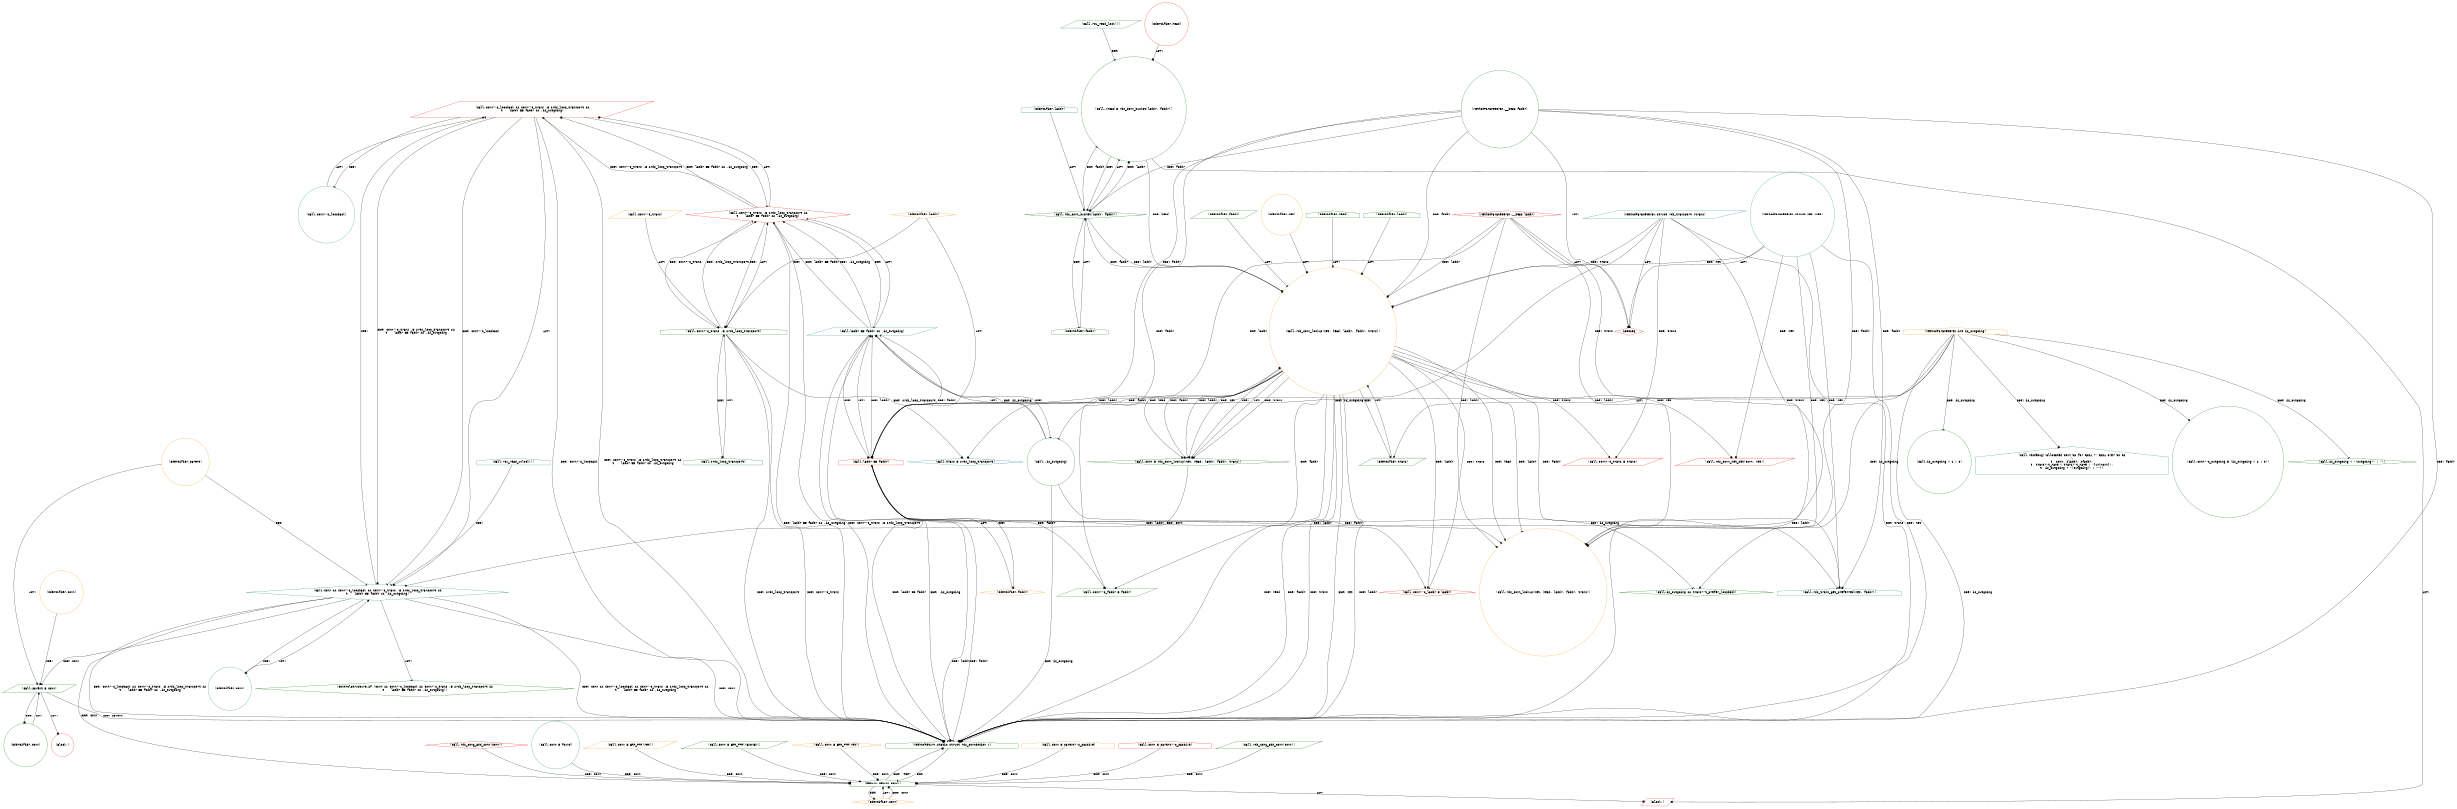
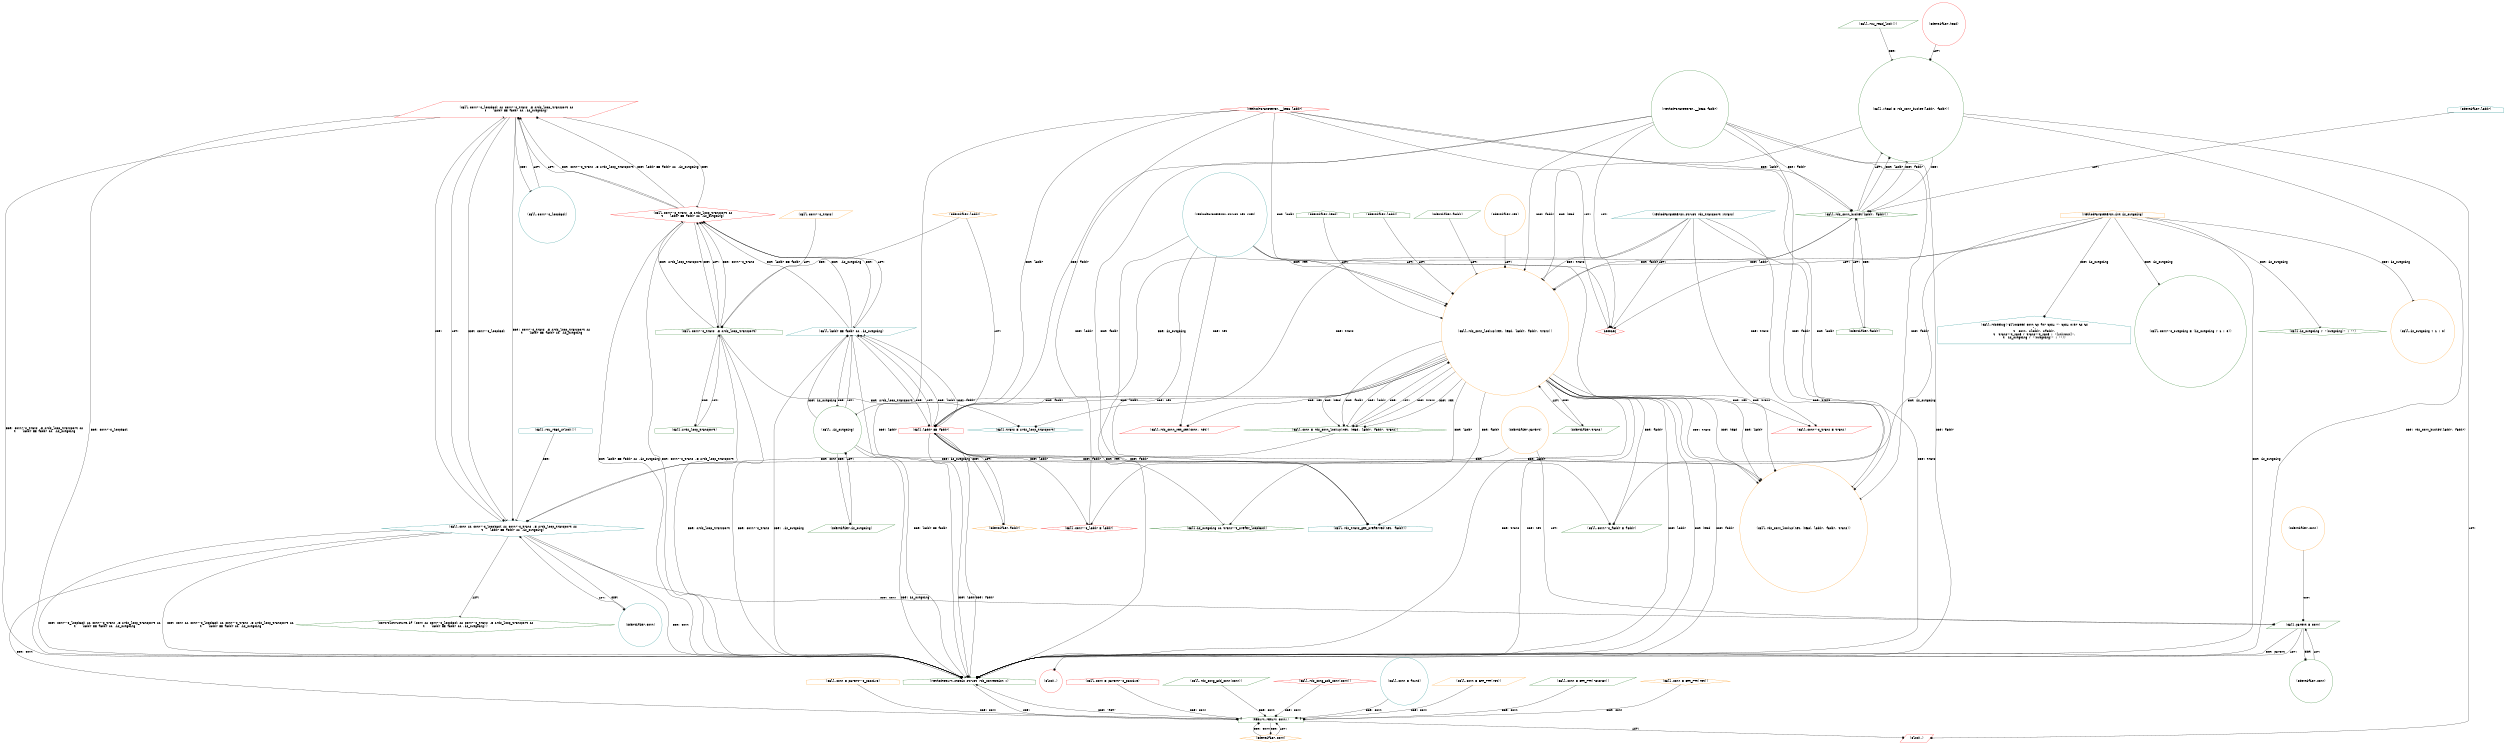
none -> (1704, 165)
(1629, 400) -> (1867, 260)
(1939, 462) -> (2423, 331)
none -> (851, 529)
none -> (2074, 654)
(912, 762) -> (1106, 712)
